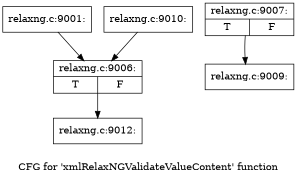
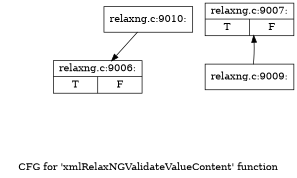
(47, 19) -> none
(245, 46) -> (254, 53)
(98, 131) -> none
